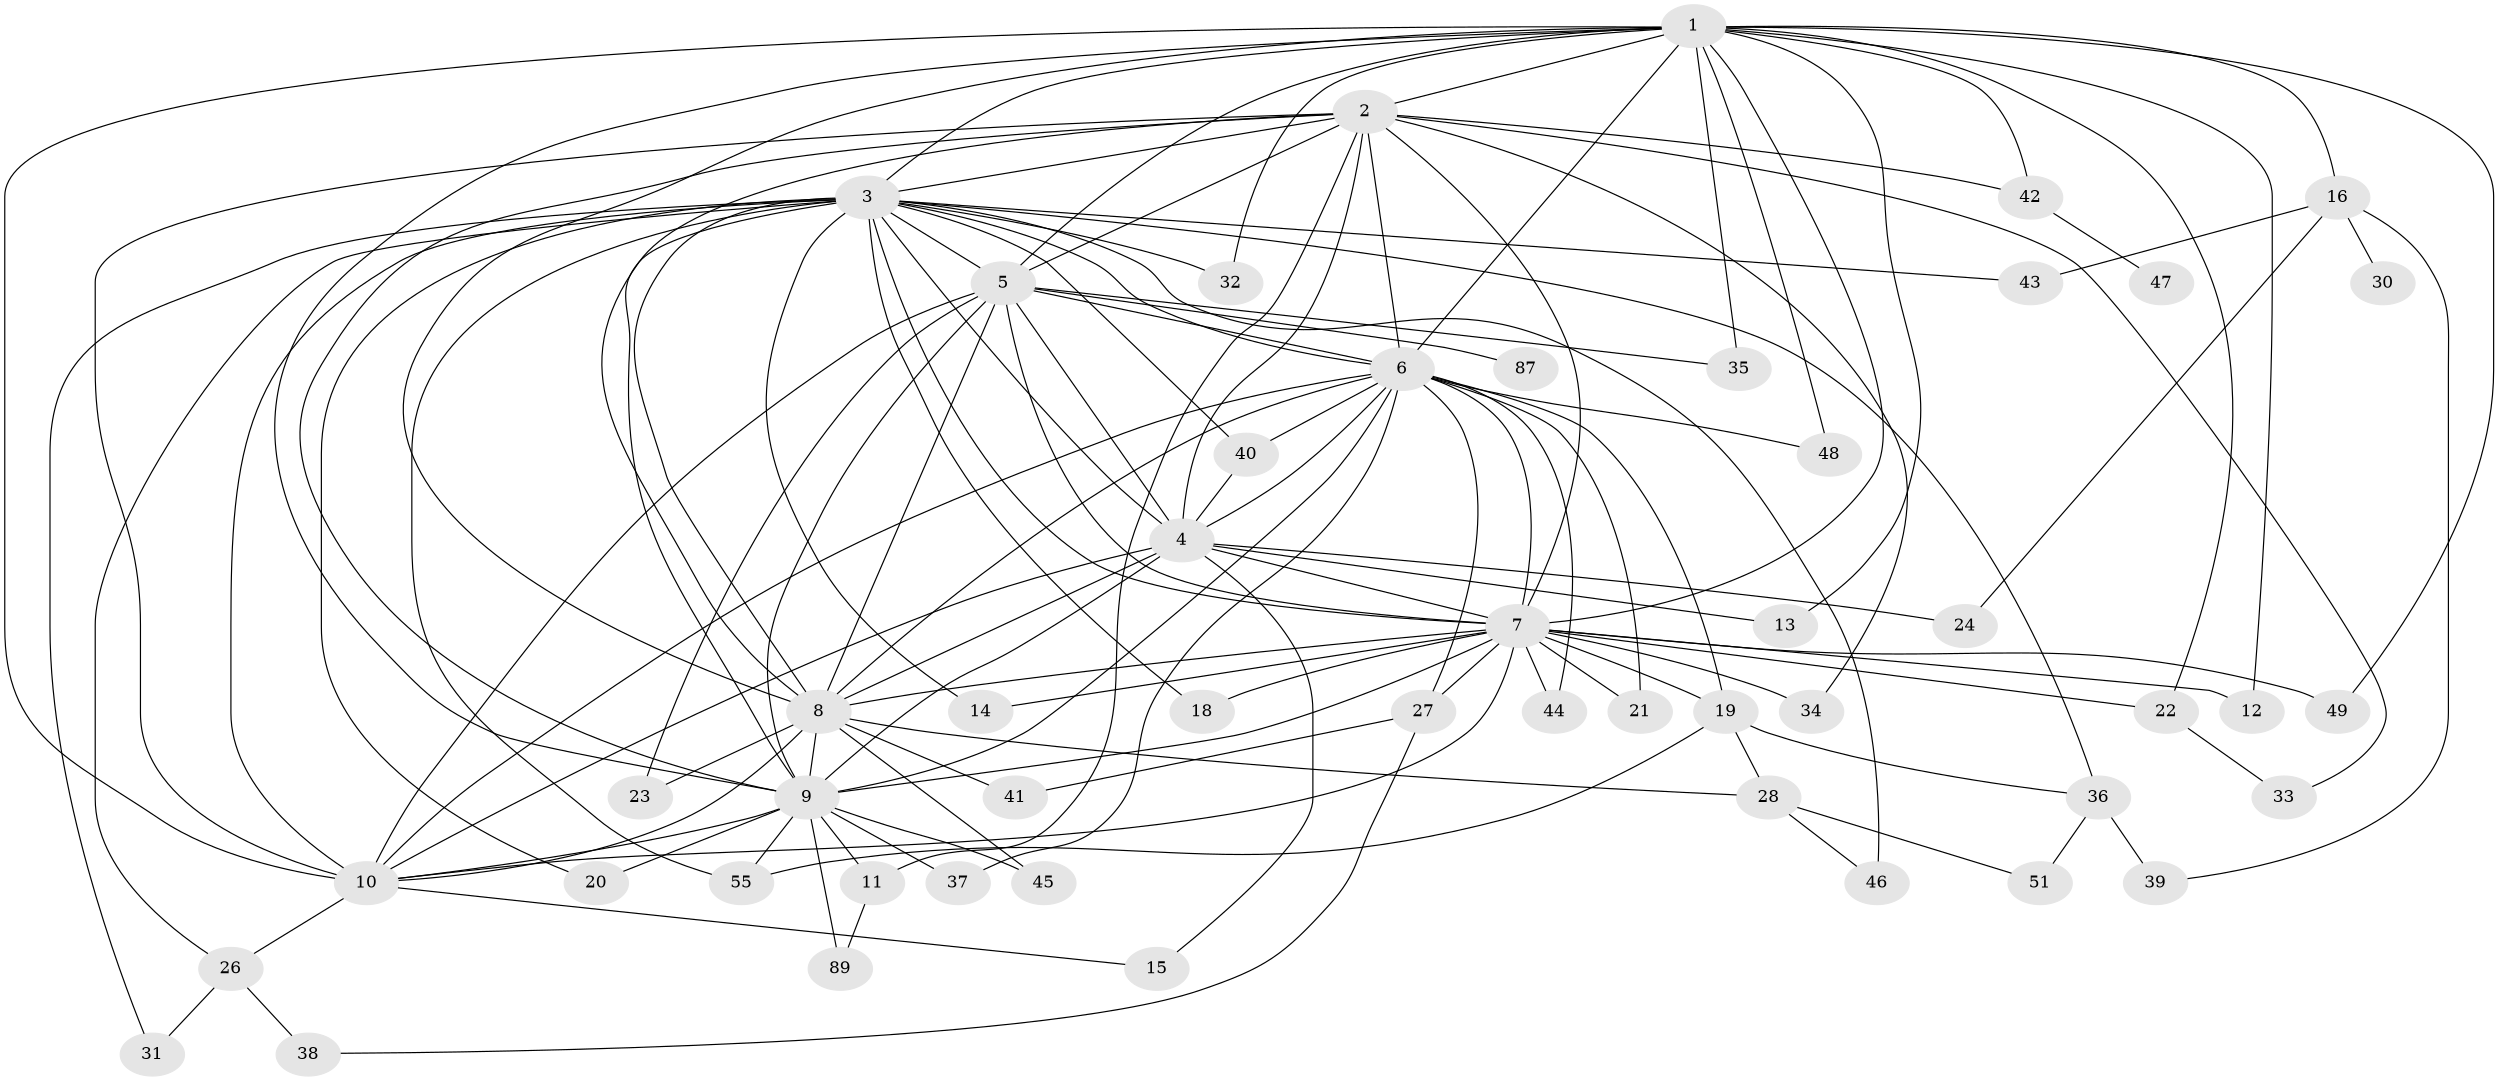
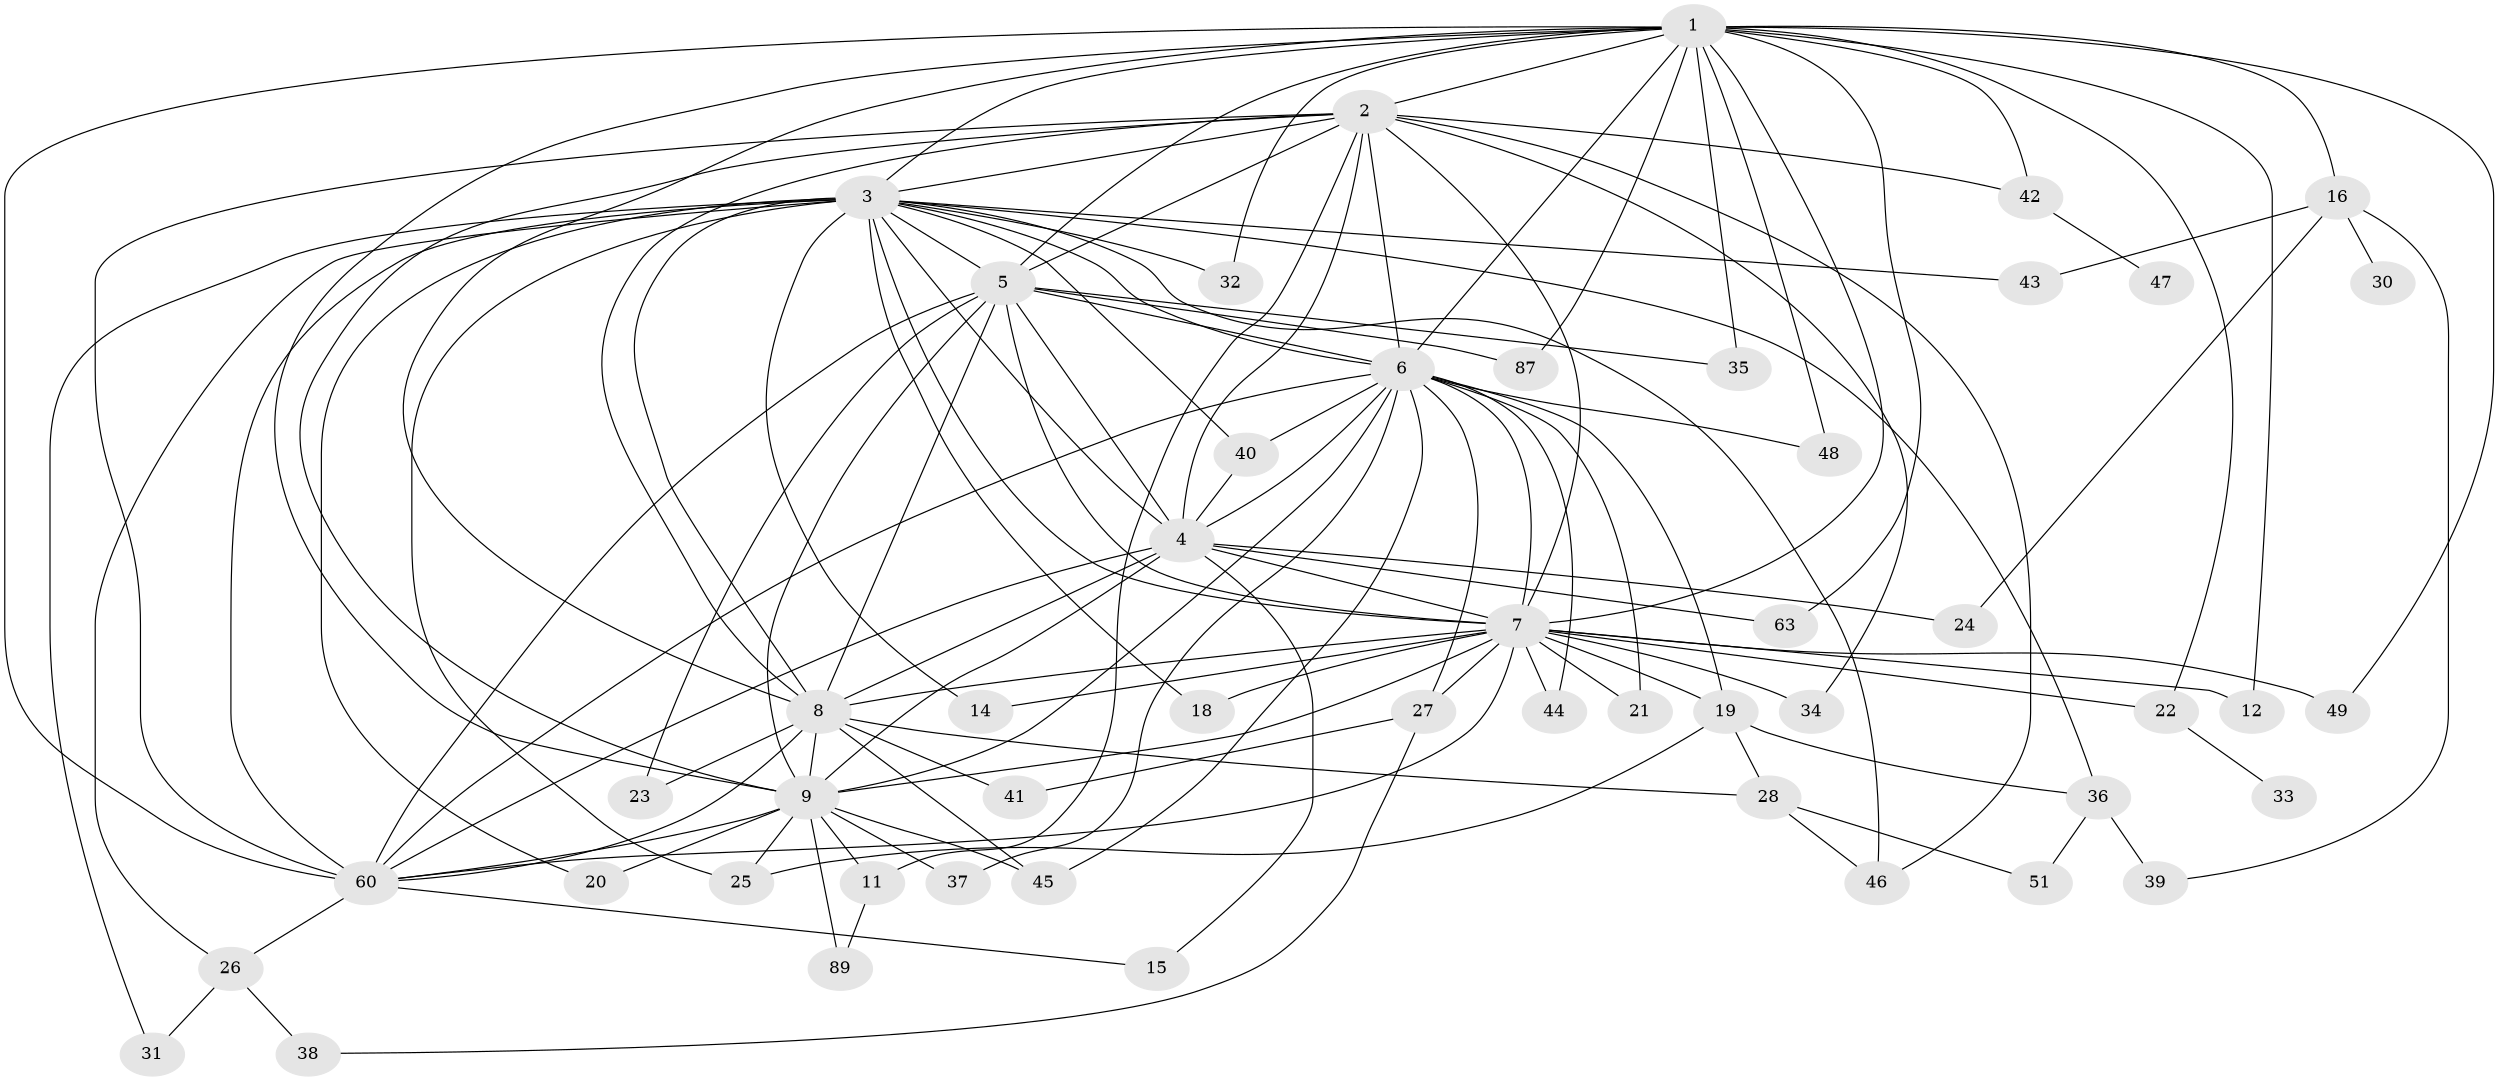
none -> (1622, 212)
(2058, 255) -> (1936, 351)
(631, 434) -> none
(1099, 493) -> (1283, 690)
(1785, 626) -> (1785, 626)
(367, 883) -> (367, 883)
(742, 883) -> (742, 883)
